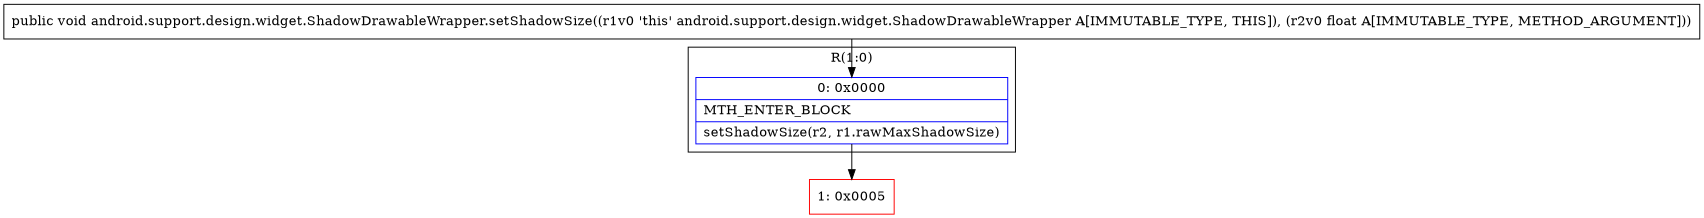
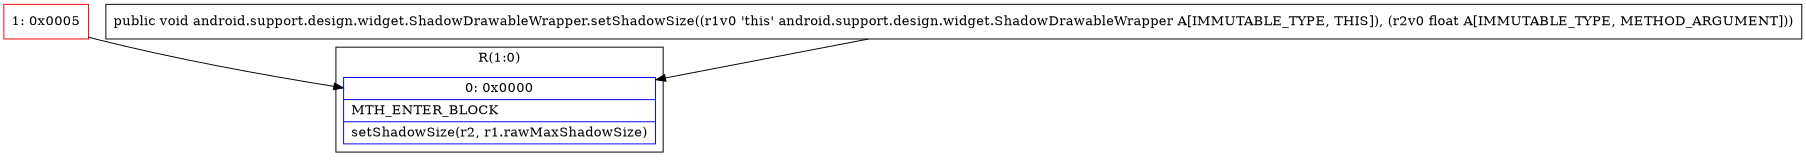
(852, 158) -> (211, 64)
